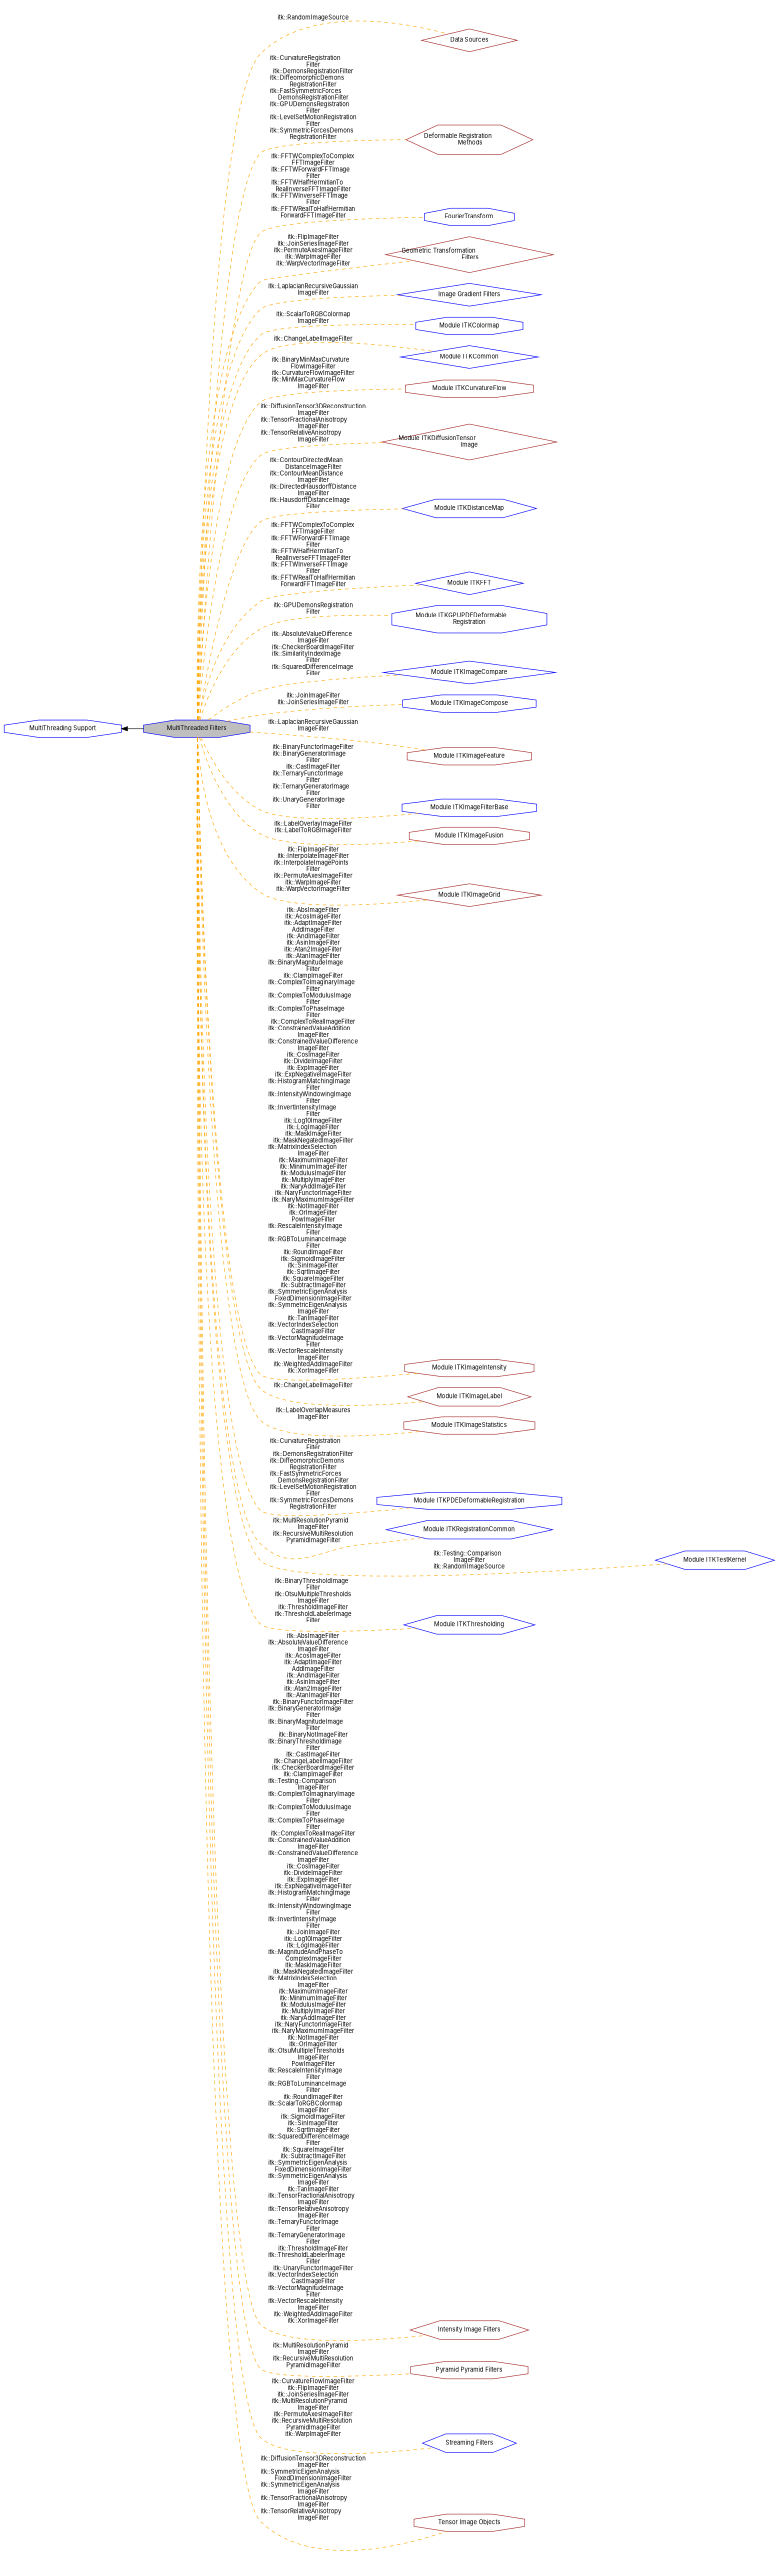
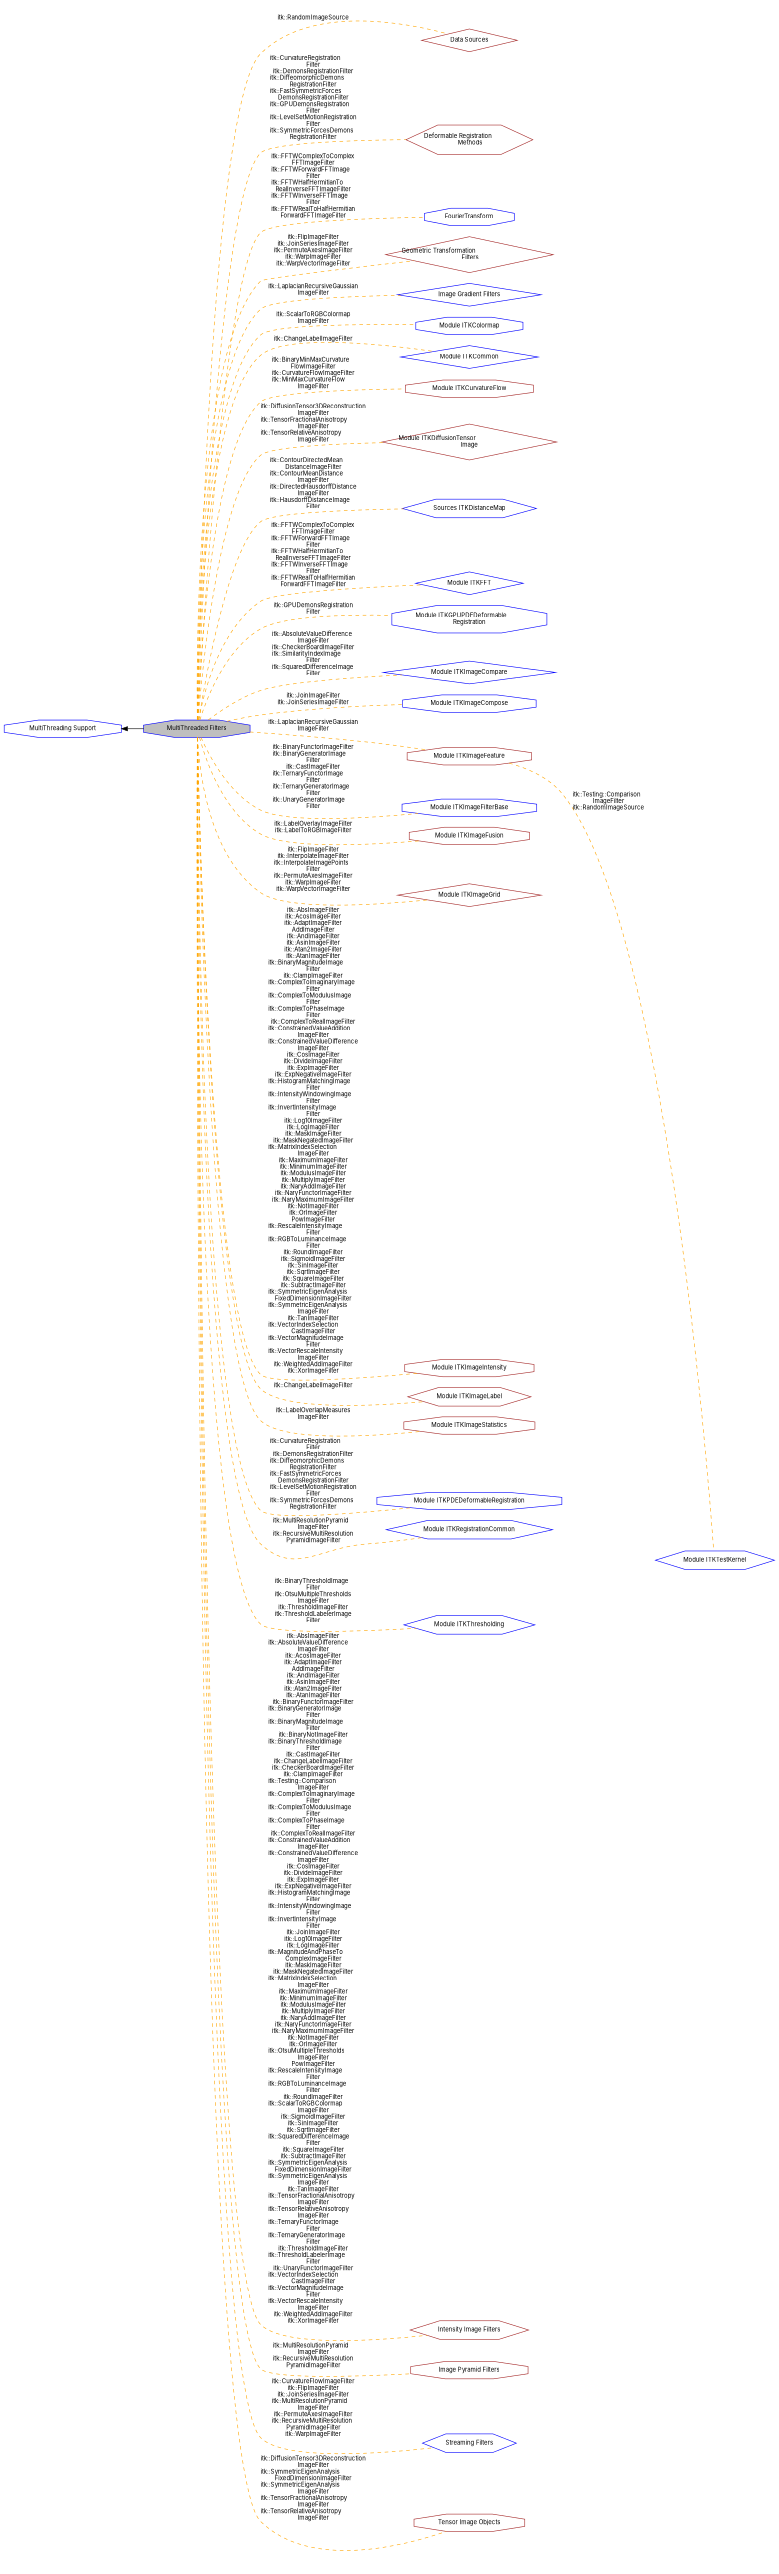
(469, 508) -> (469, 508)
(240, 1509) -> (665, 1134)
(469, 2370) -> (469, 2370)
